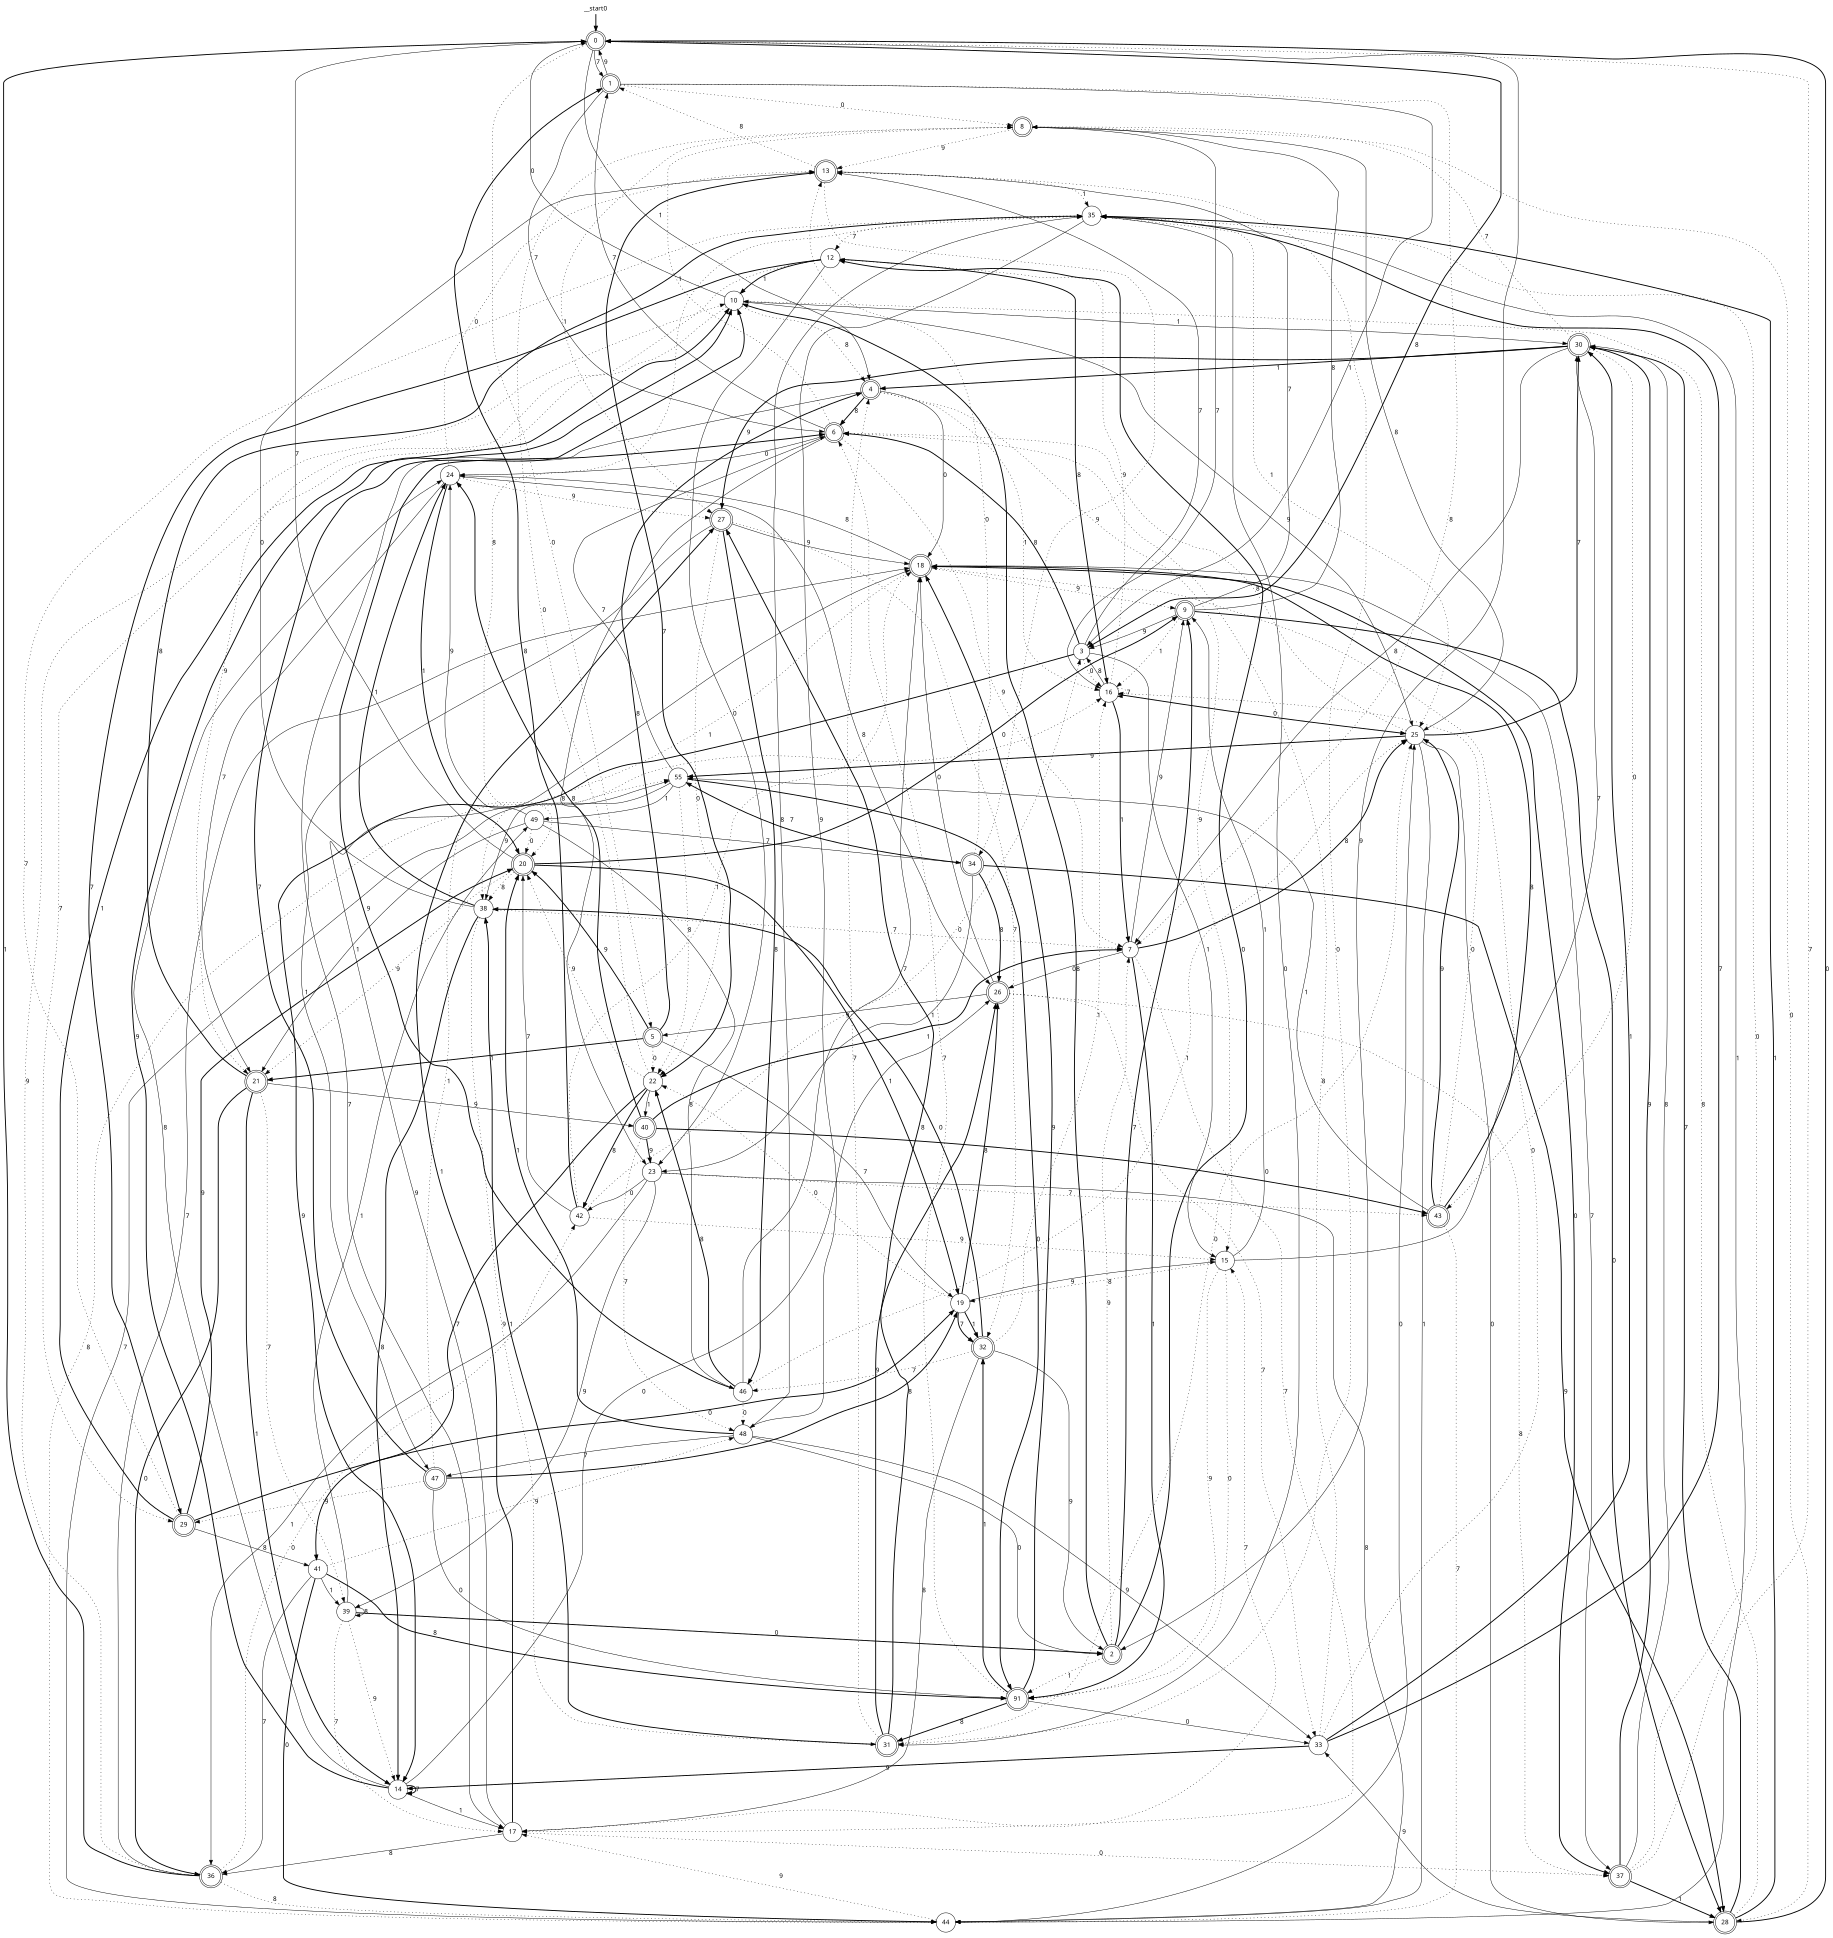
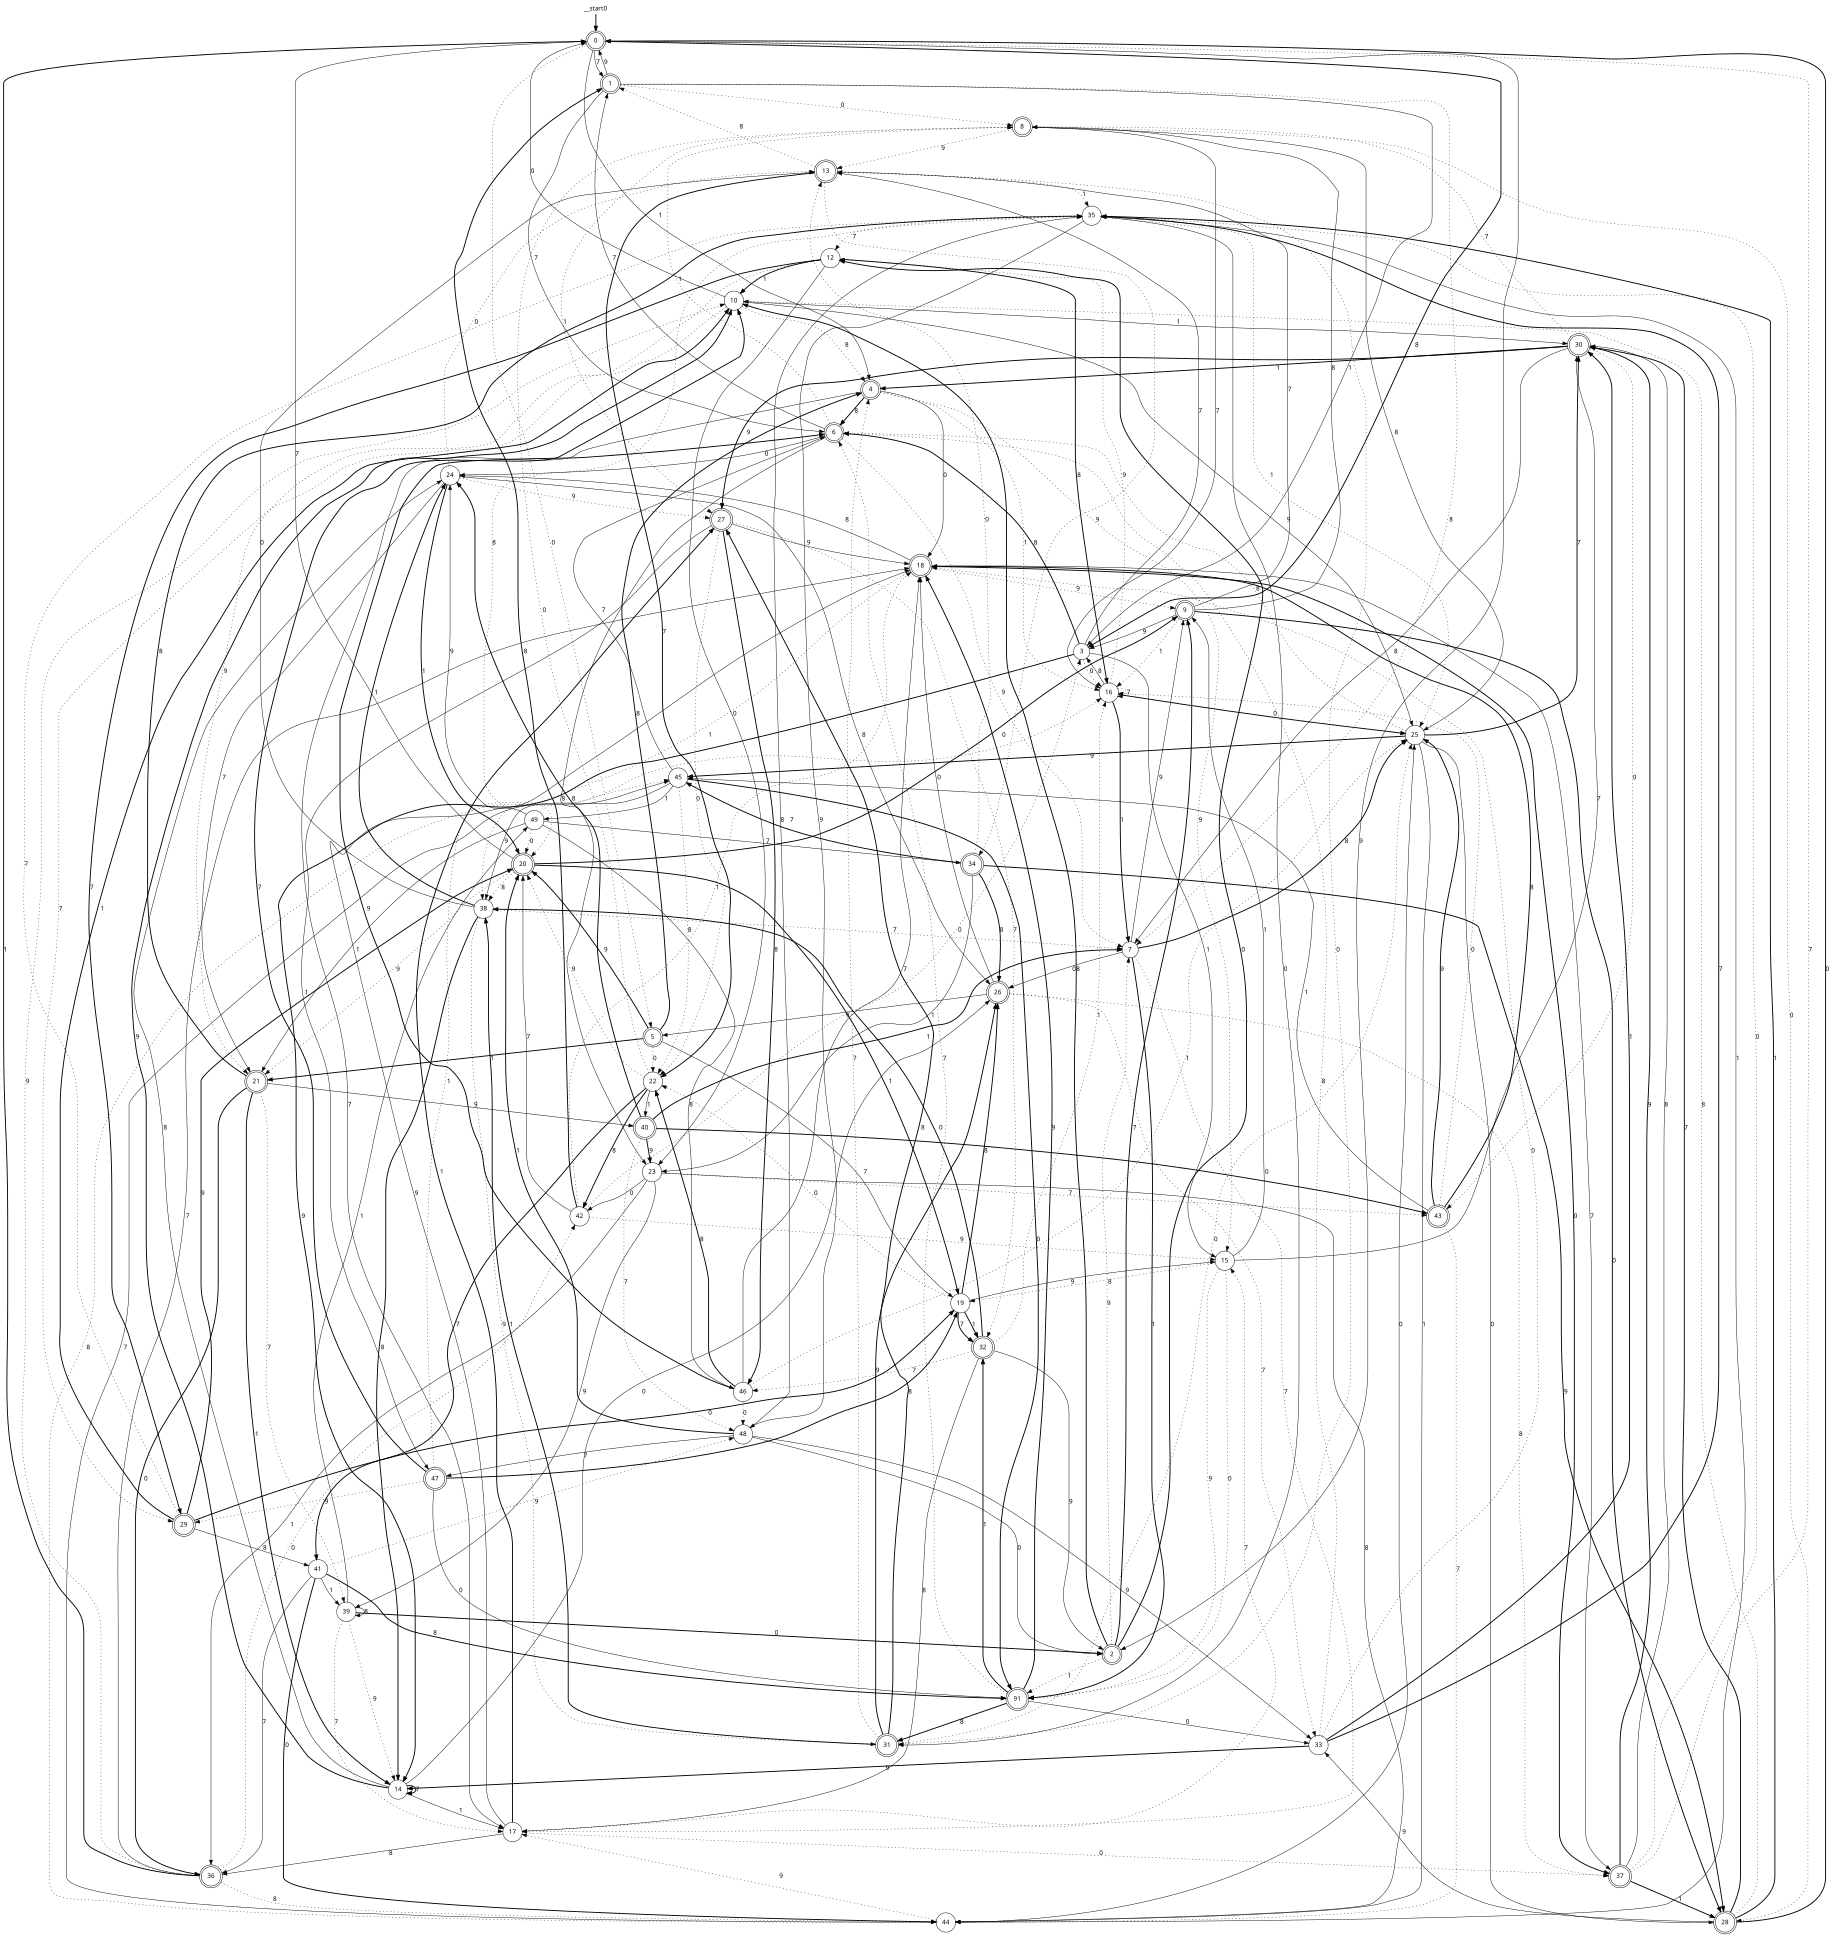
(678, 778) -> (678, 778)
